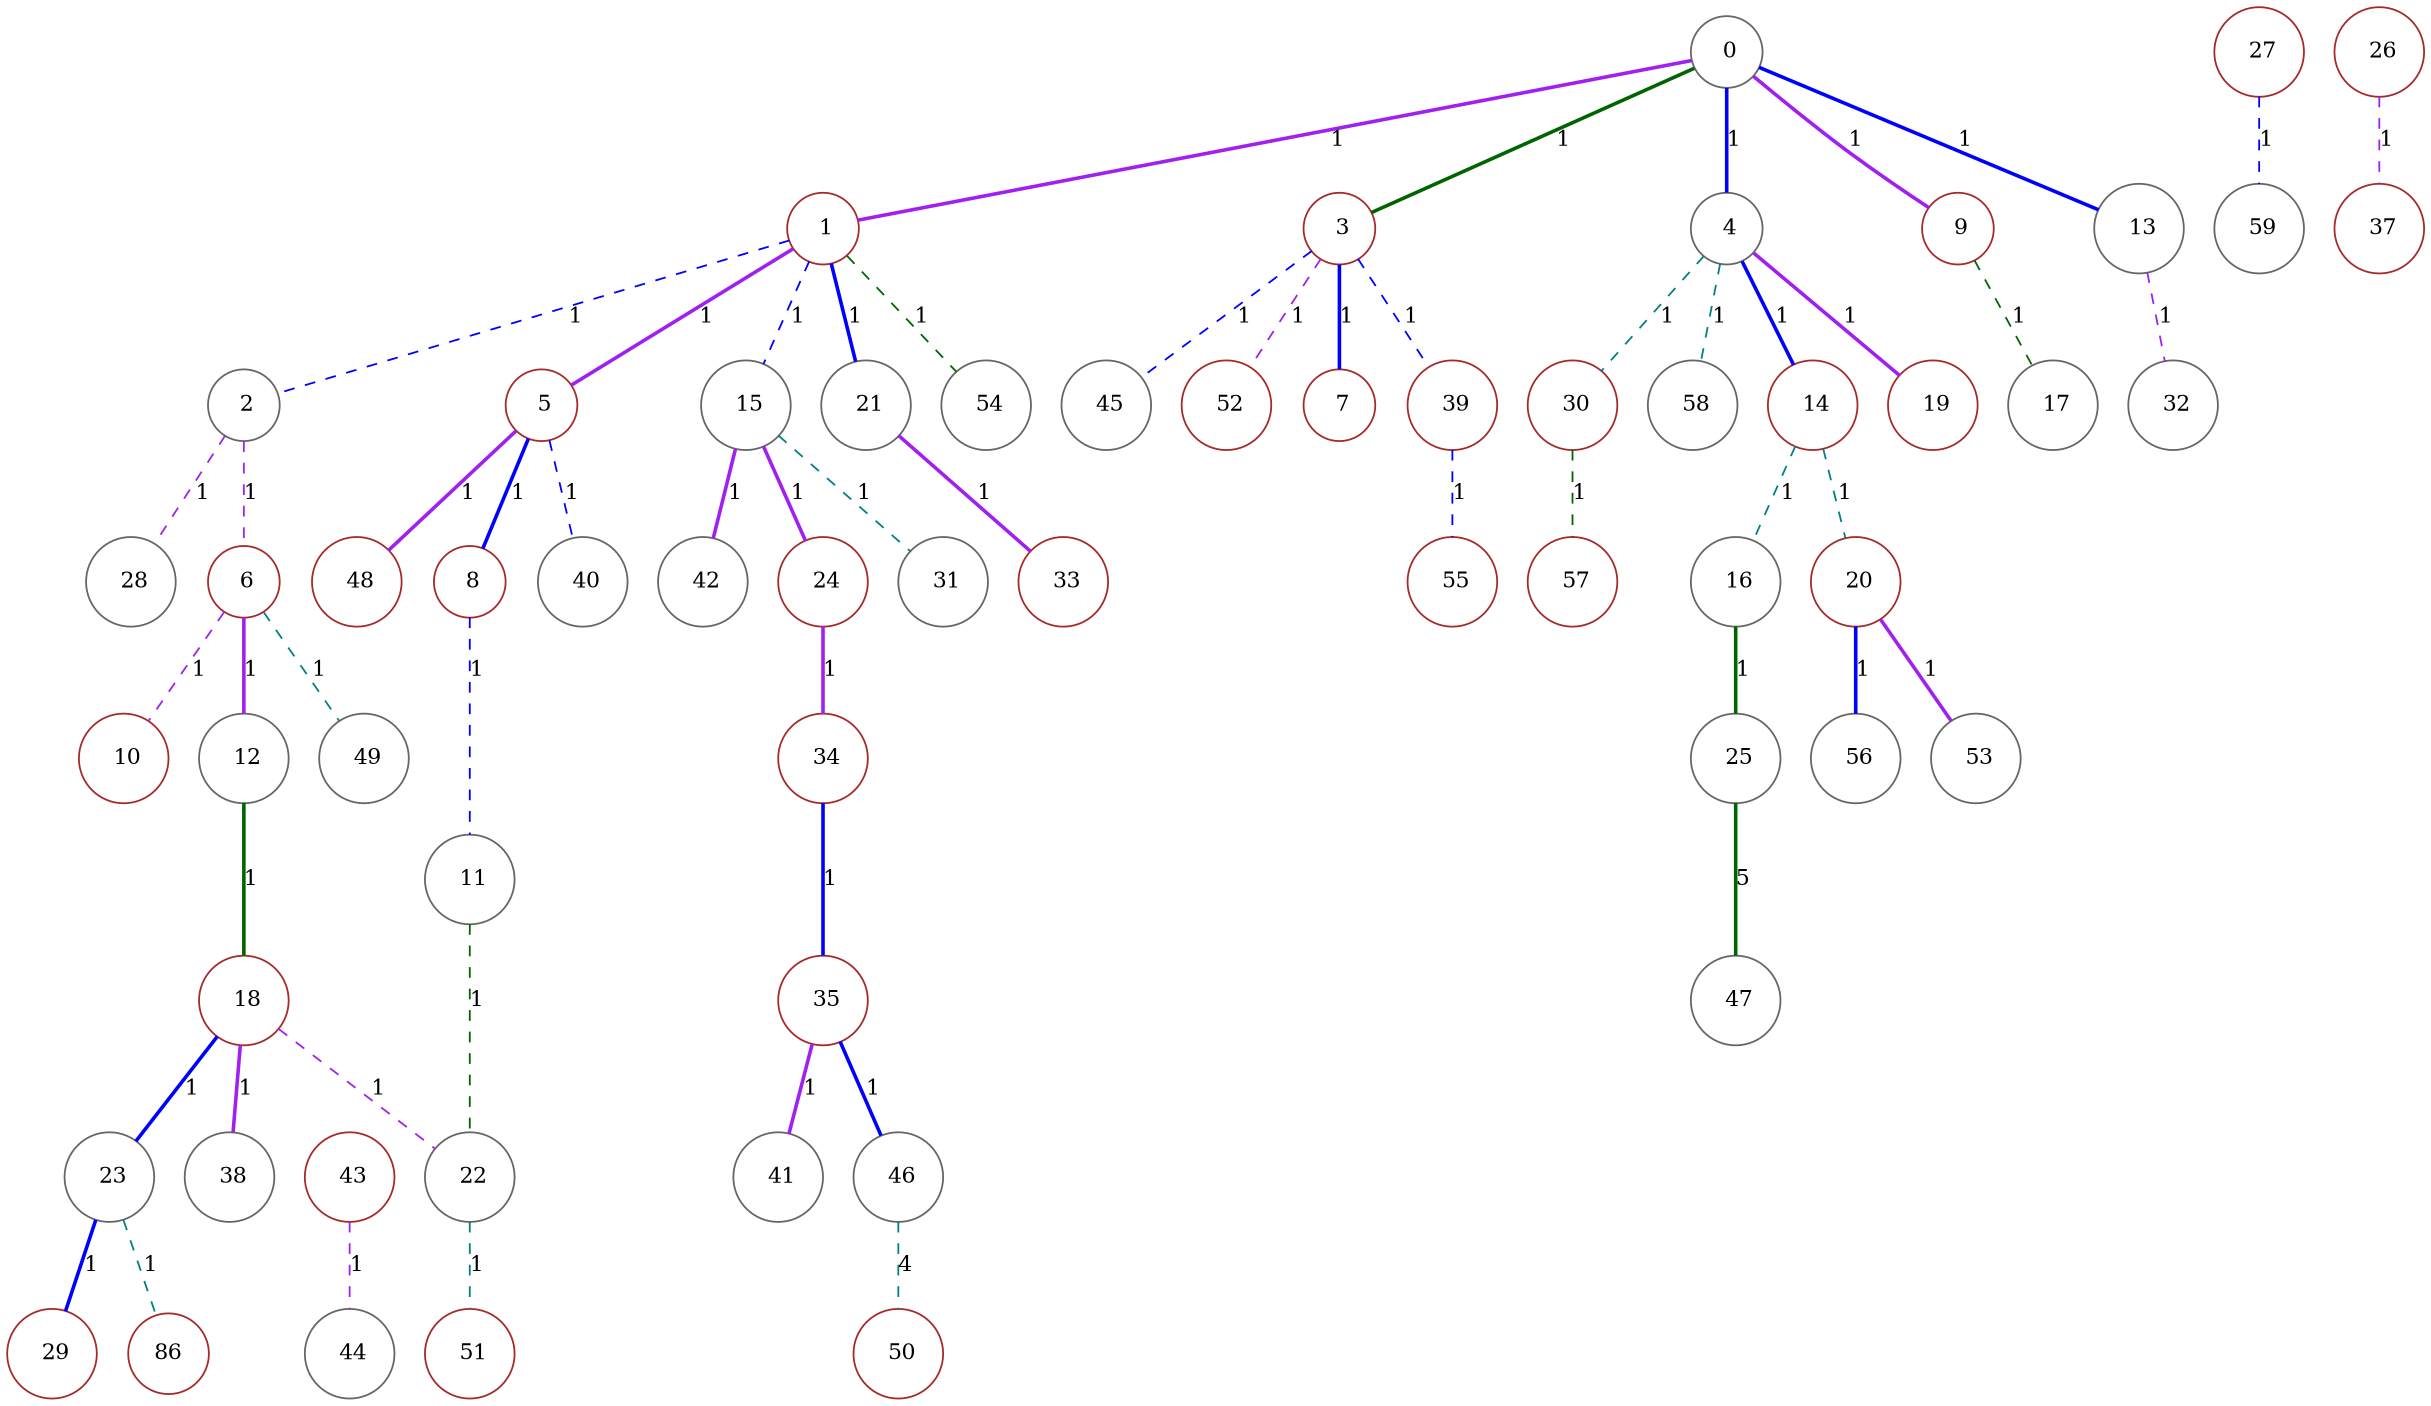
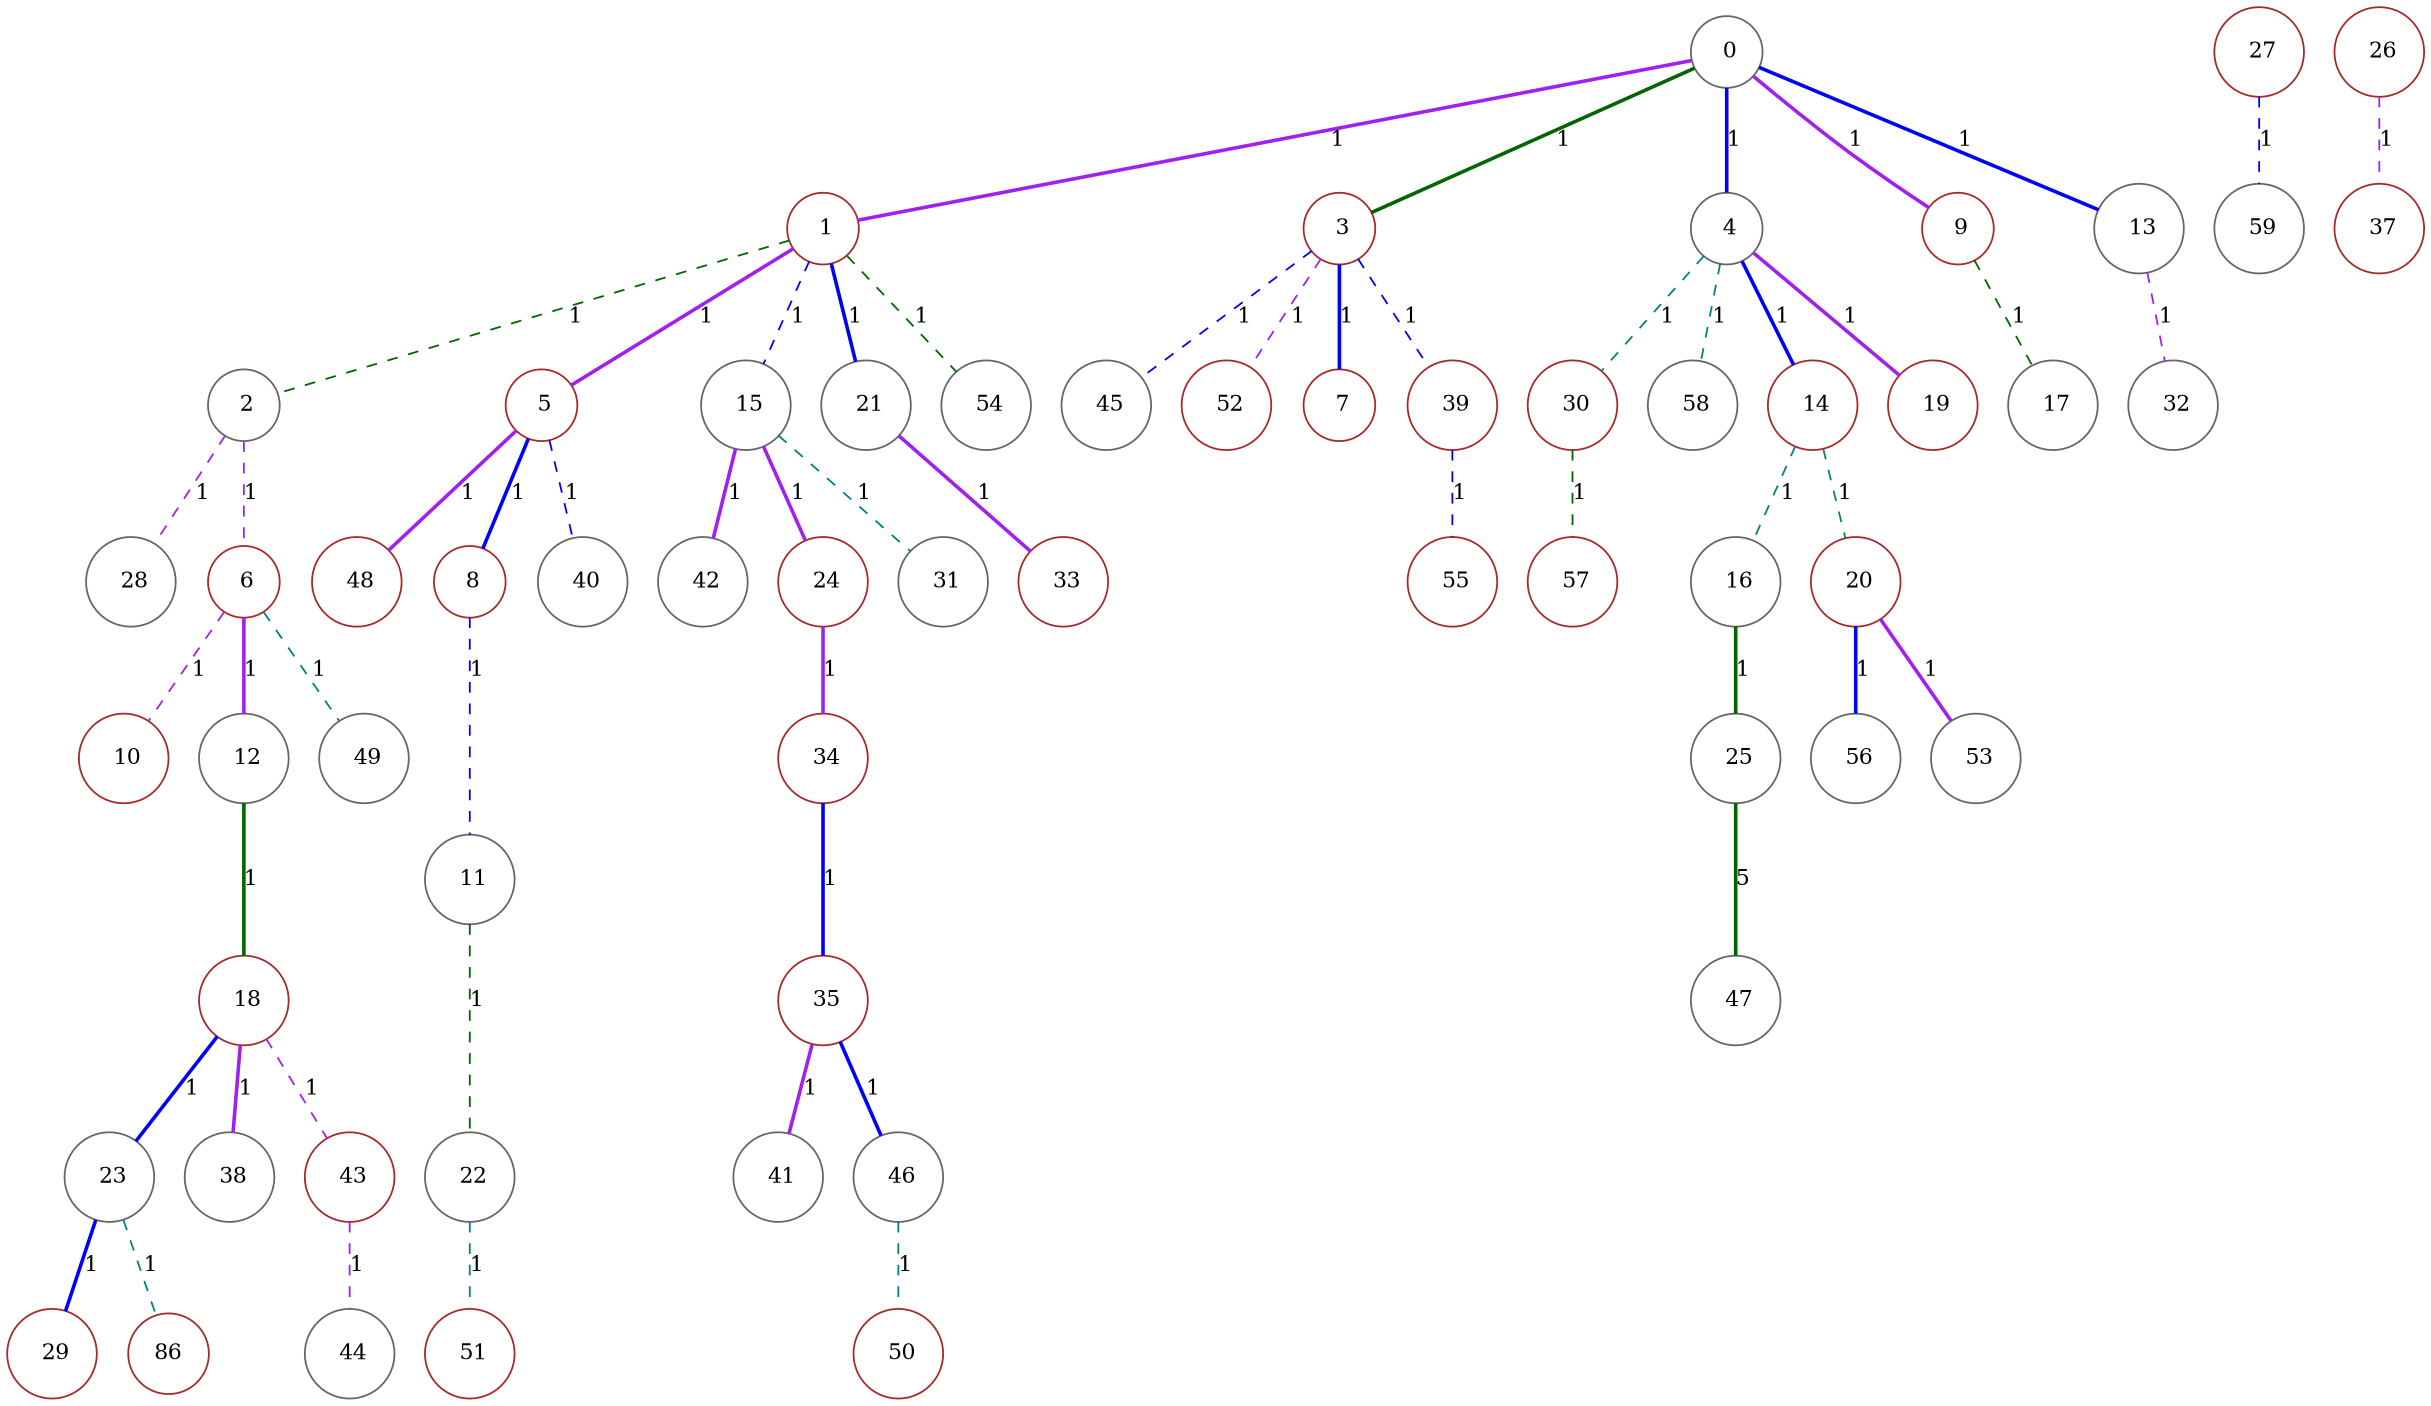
(533, 317) -> (533, 317)
(357, 1089) -> (297, 1089)
(905, 1265) -> (905, 1265)
